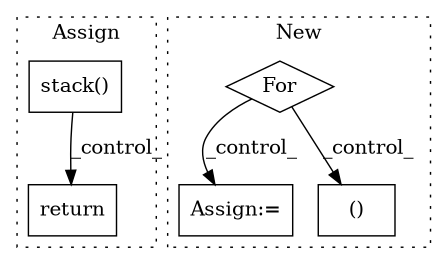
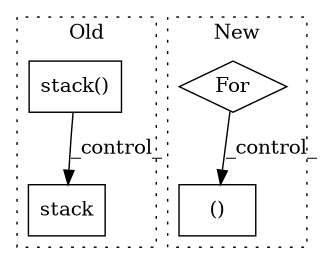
(87, 33) -> (87, 33)
(72, 210) -> (67, 210)
(236, 210) -> none
